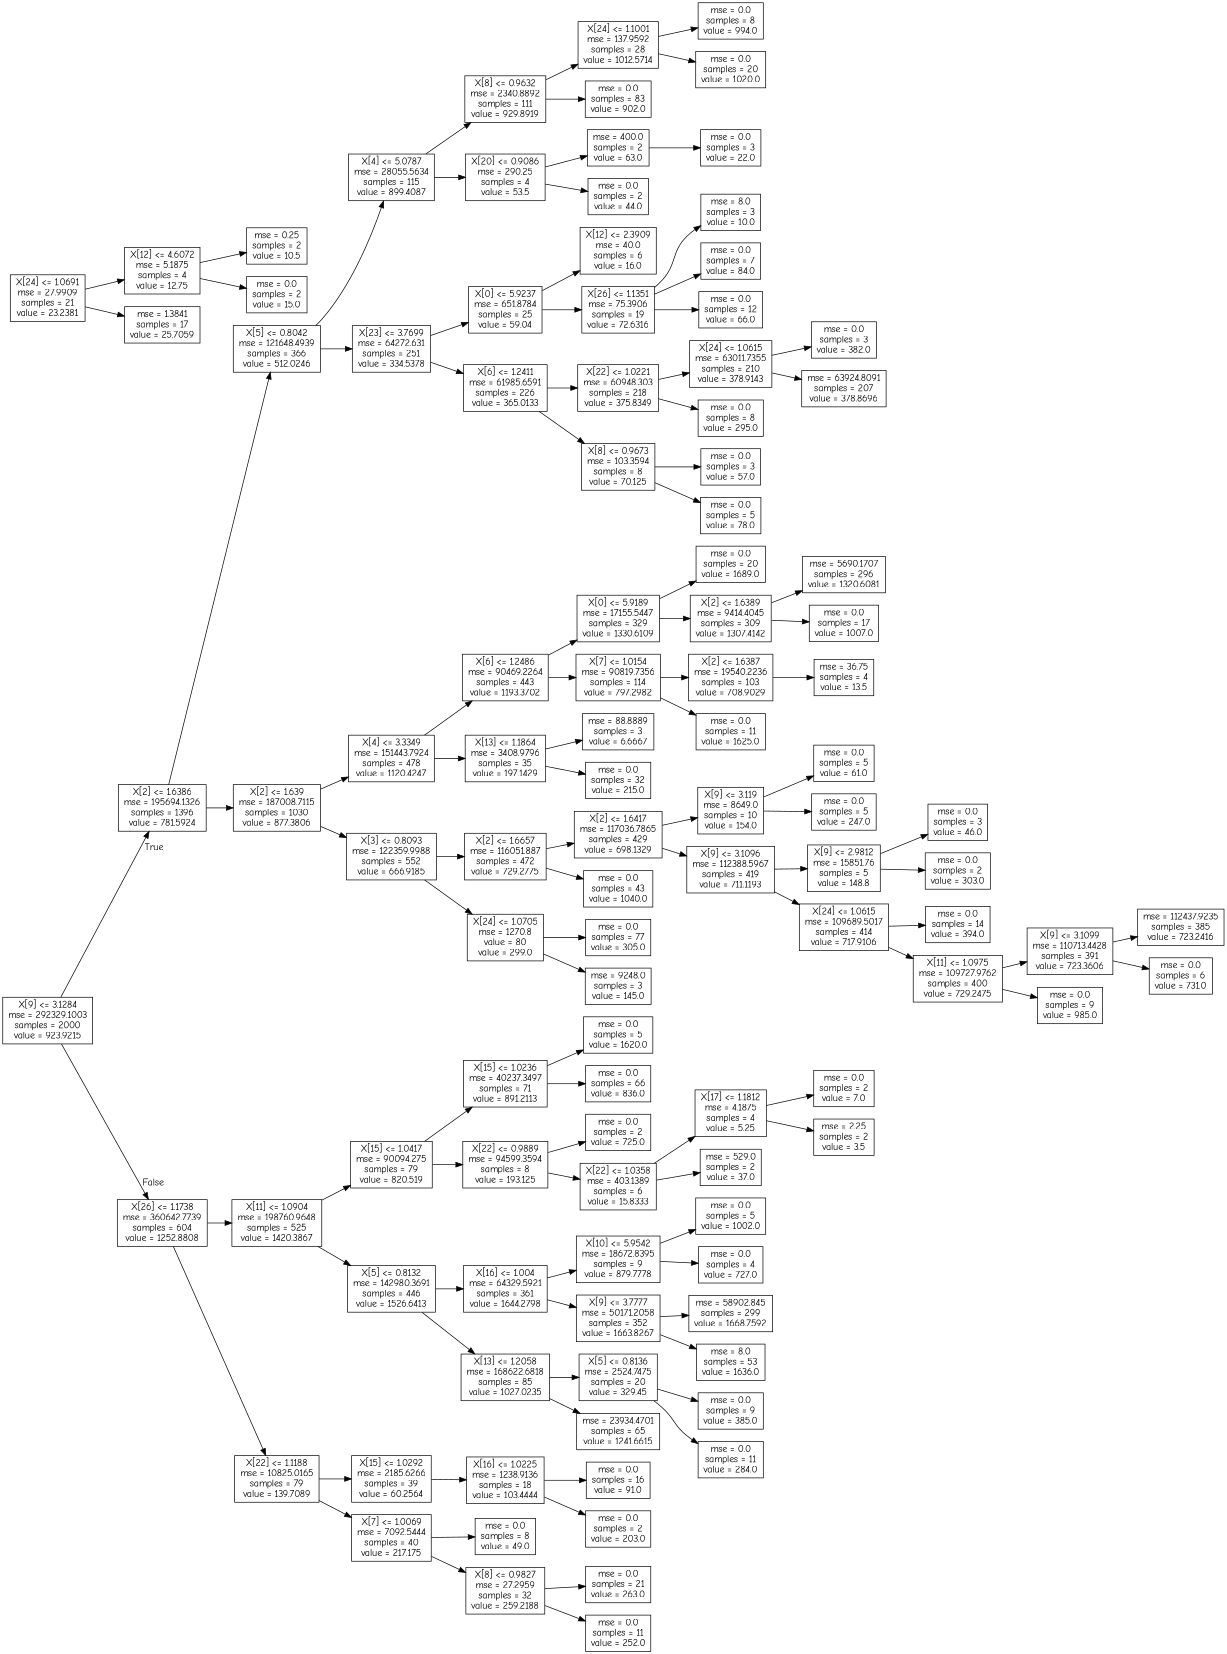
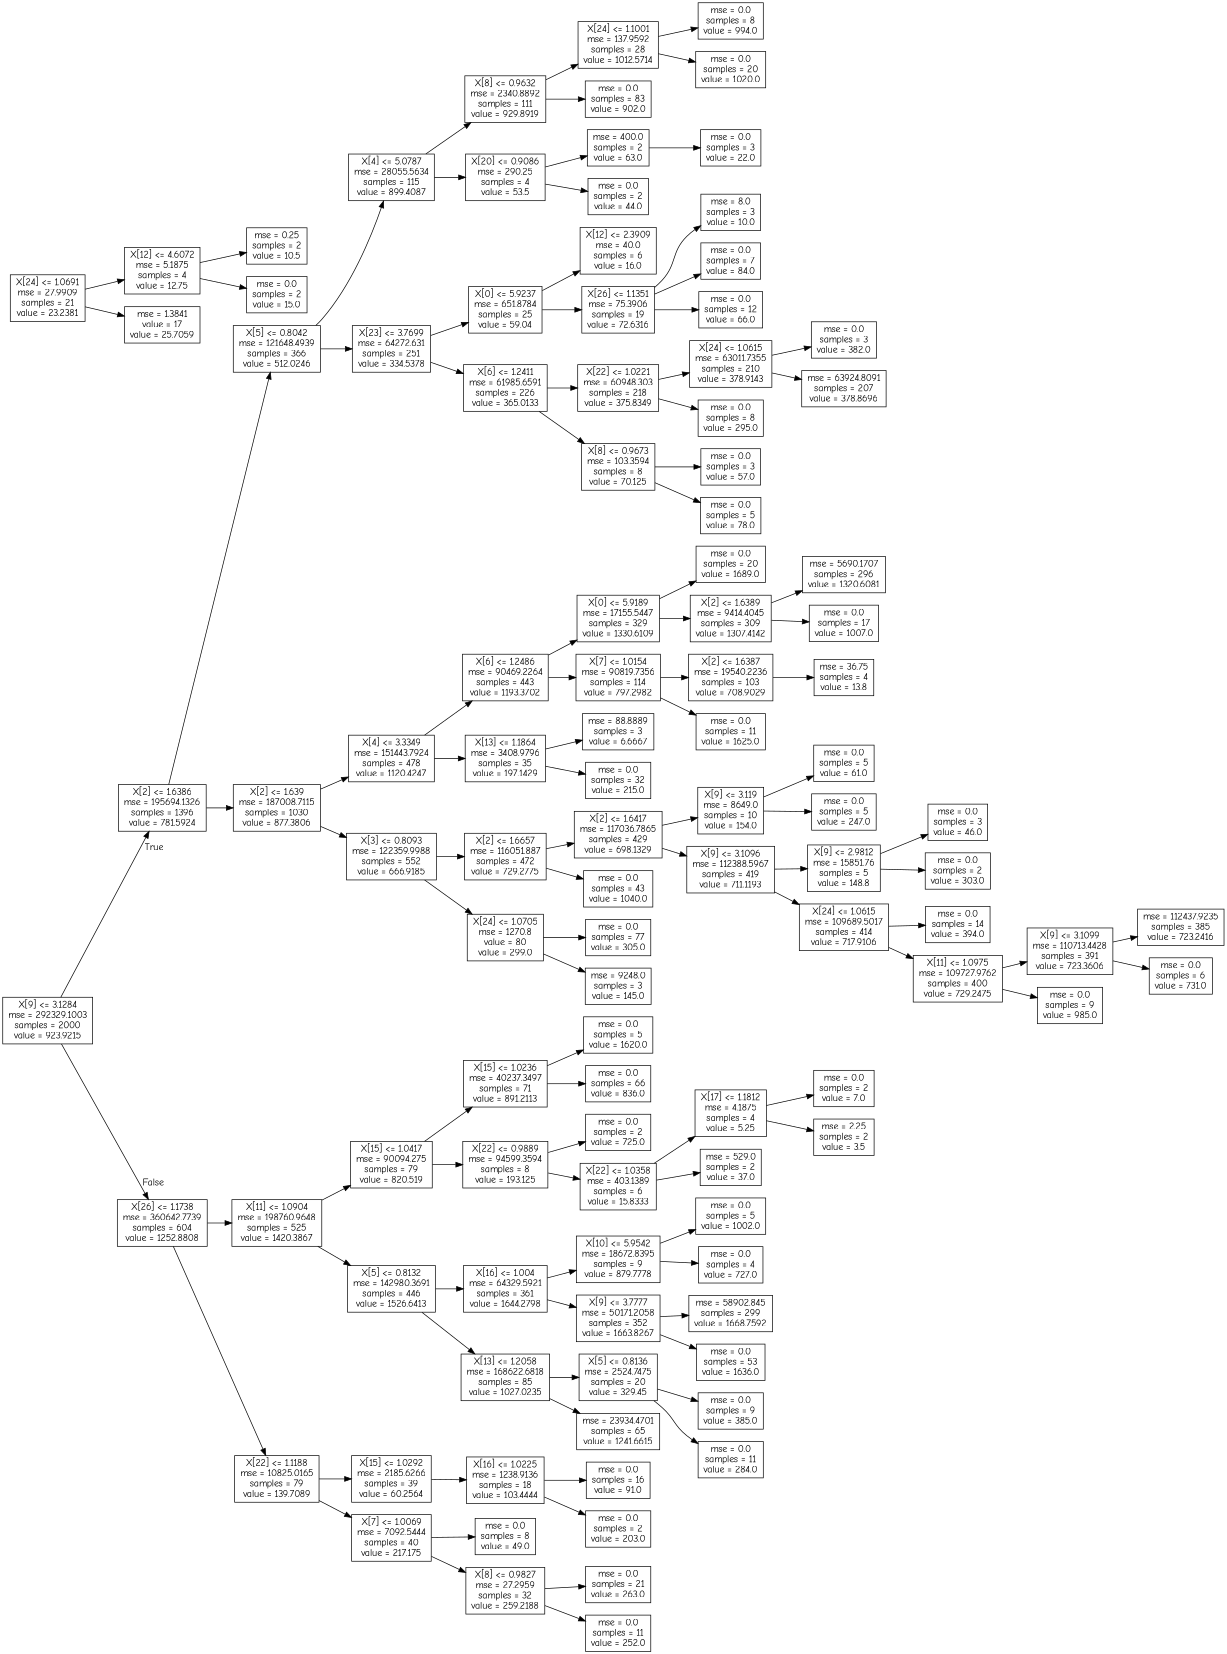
(162, 325) -> (162, 325)
(844, 678) -> (844, 678)
(731, 1362) -> (731, 1362)
